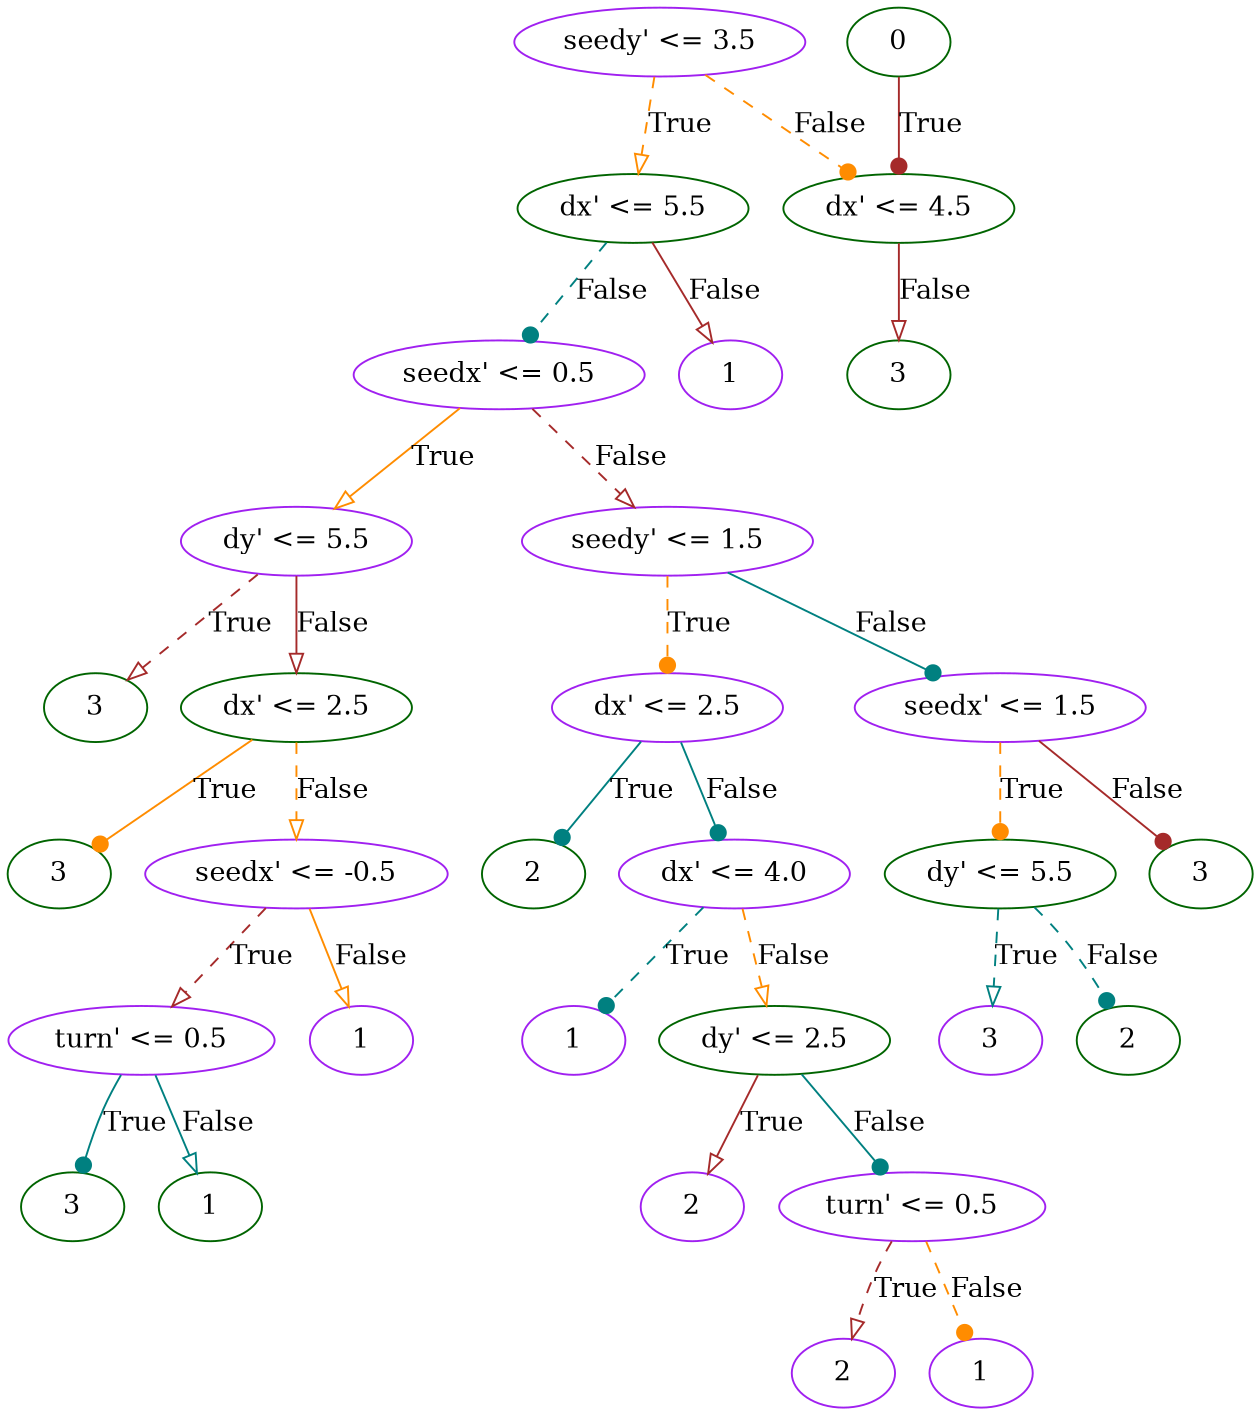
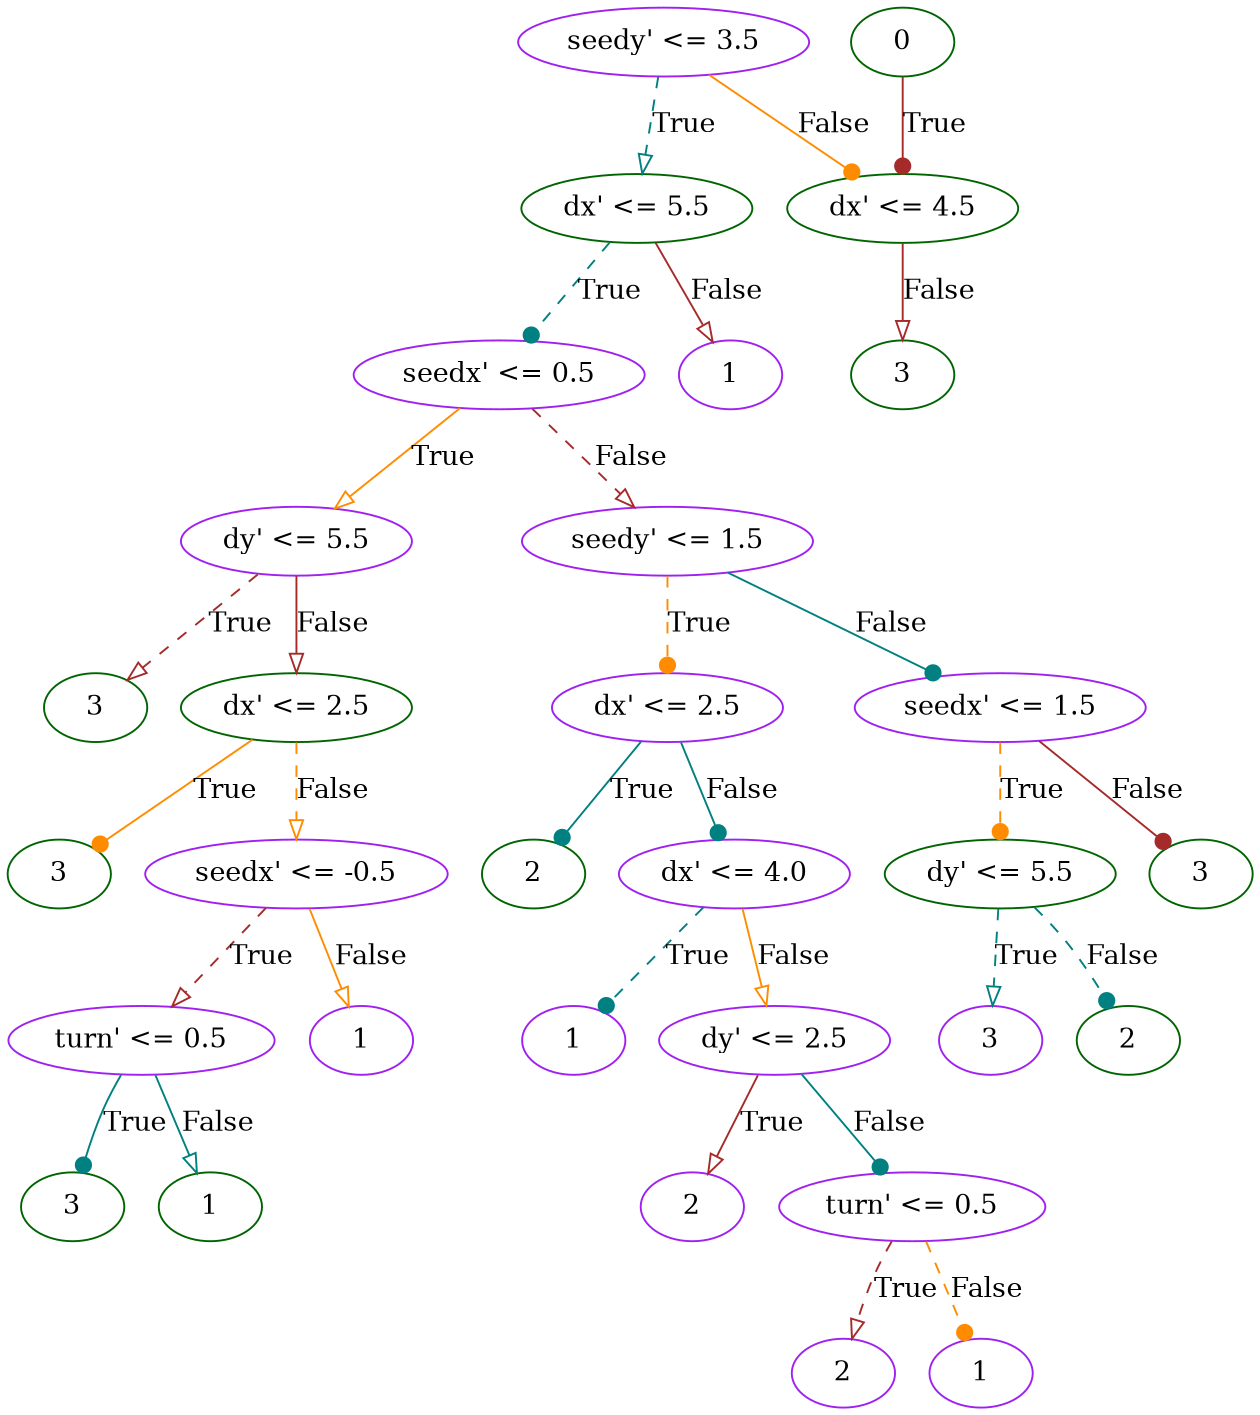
(648, 116) -> (652, 116)
(773, 121) -> (777, 121)
(612, 292) -> (610, 292)
(752, 948) -> (752, 948)
(775, 1040) -> (775, 1040)
